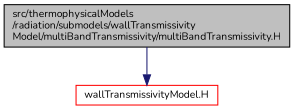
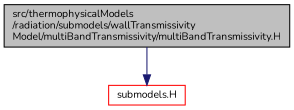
(147, 95) -> (147, 95)
